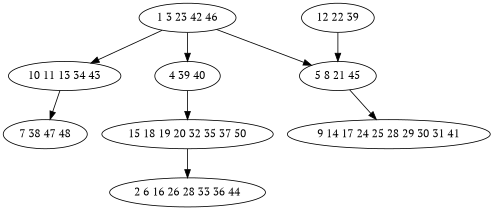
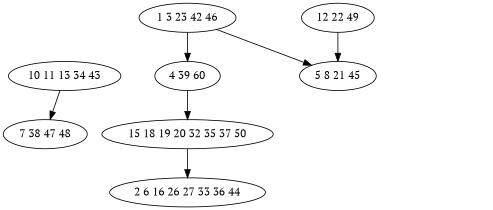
(338, 18) -> (338, 18)
(130, 45) -> none
(188, 76) -> (188, 76)
(389, 134) -> none
(188, 192) -> (188, 192)
